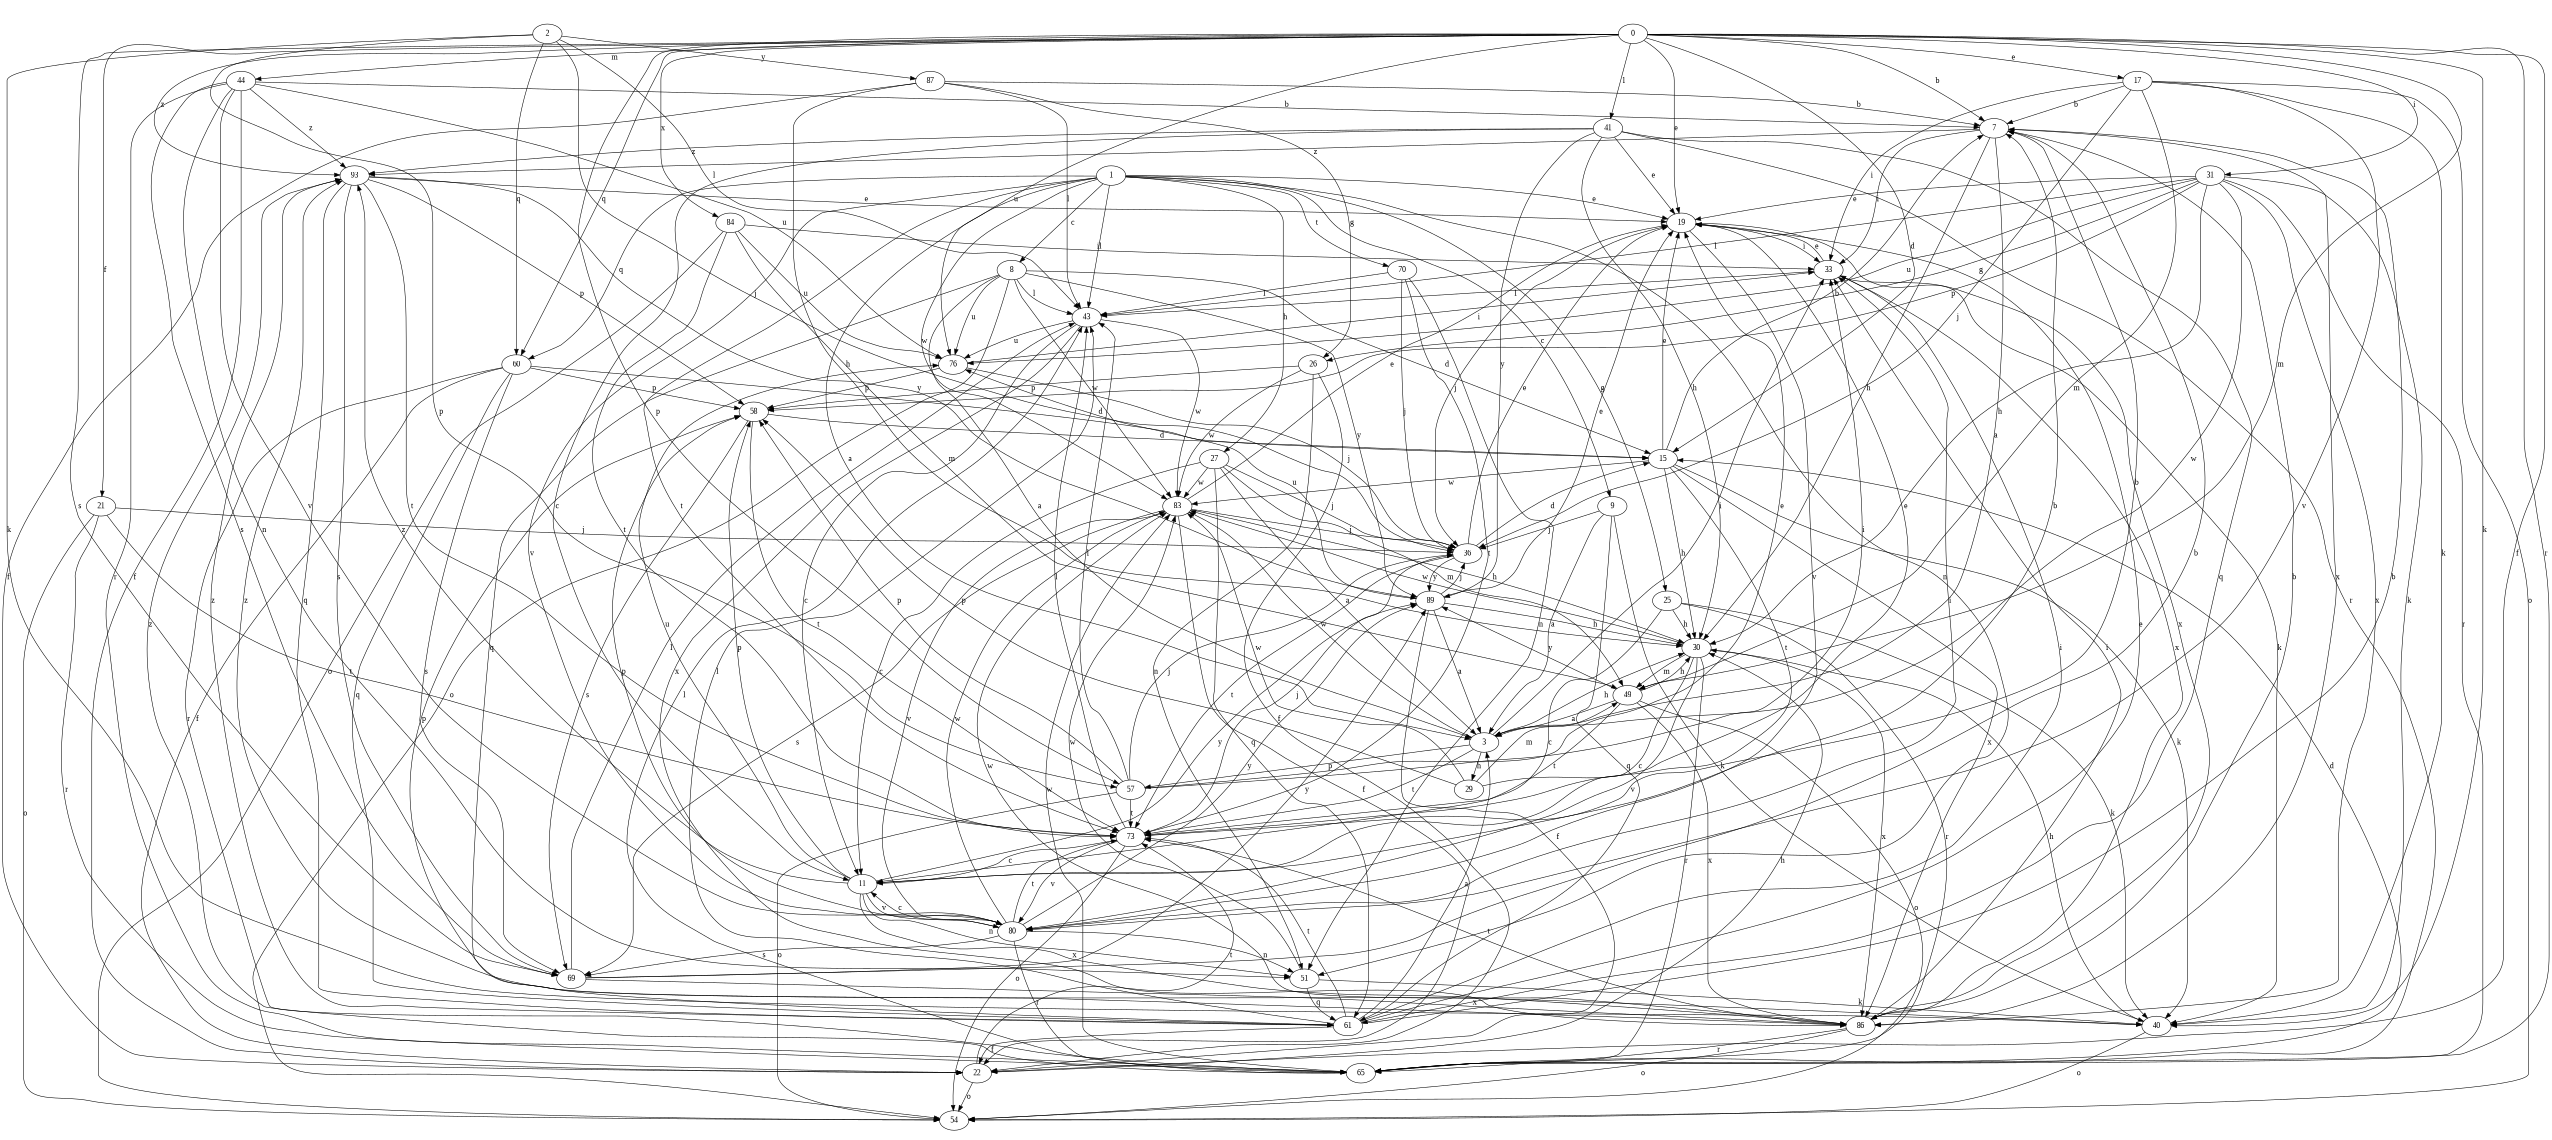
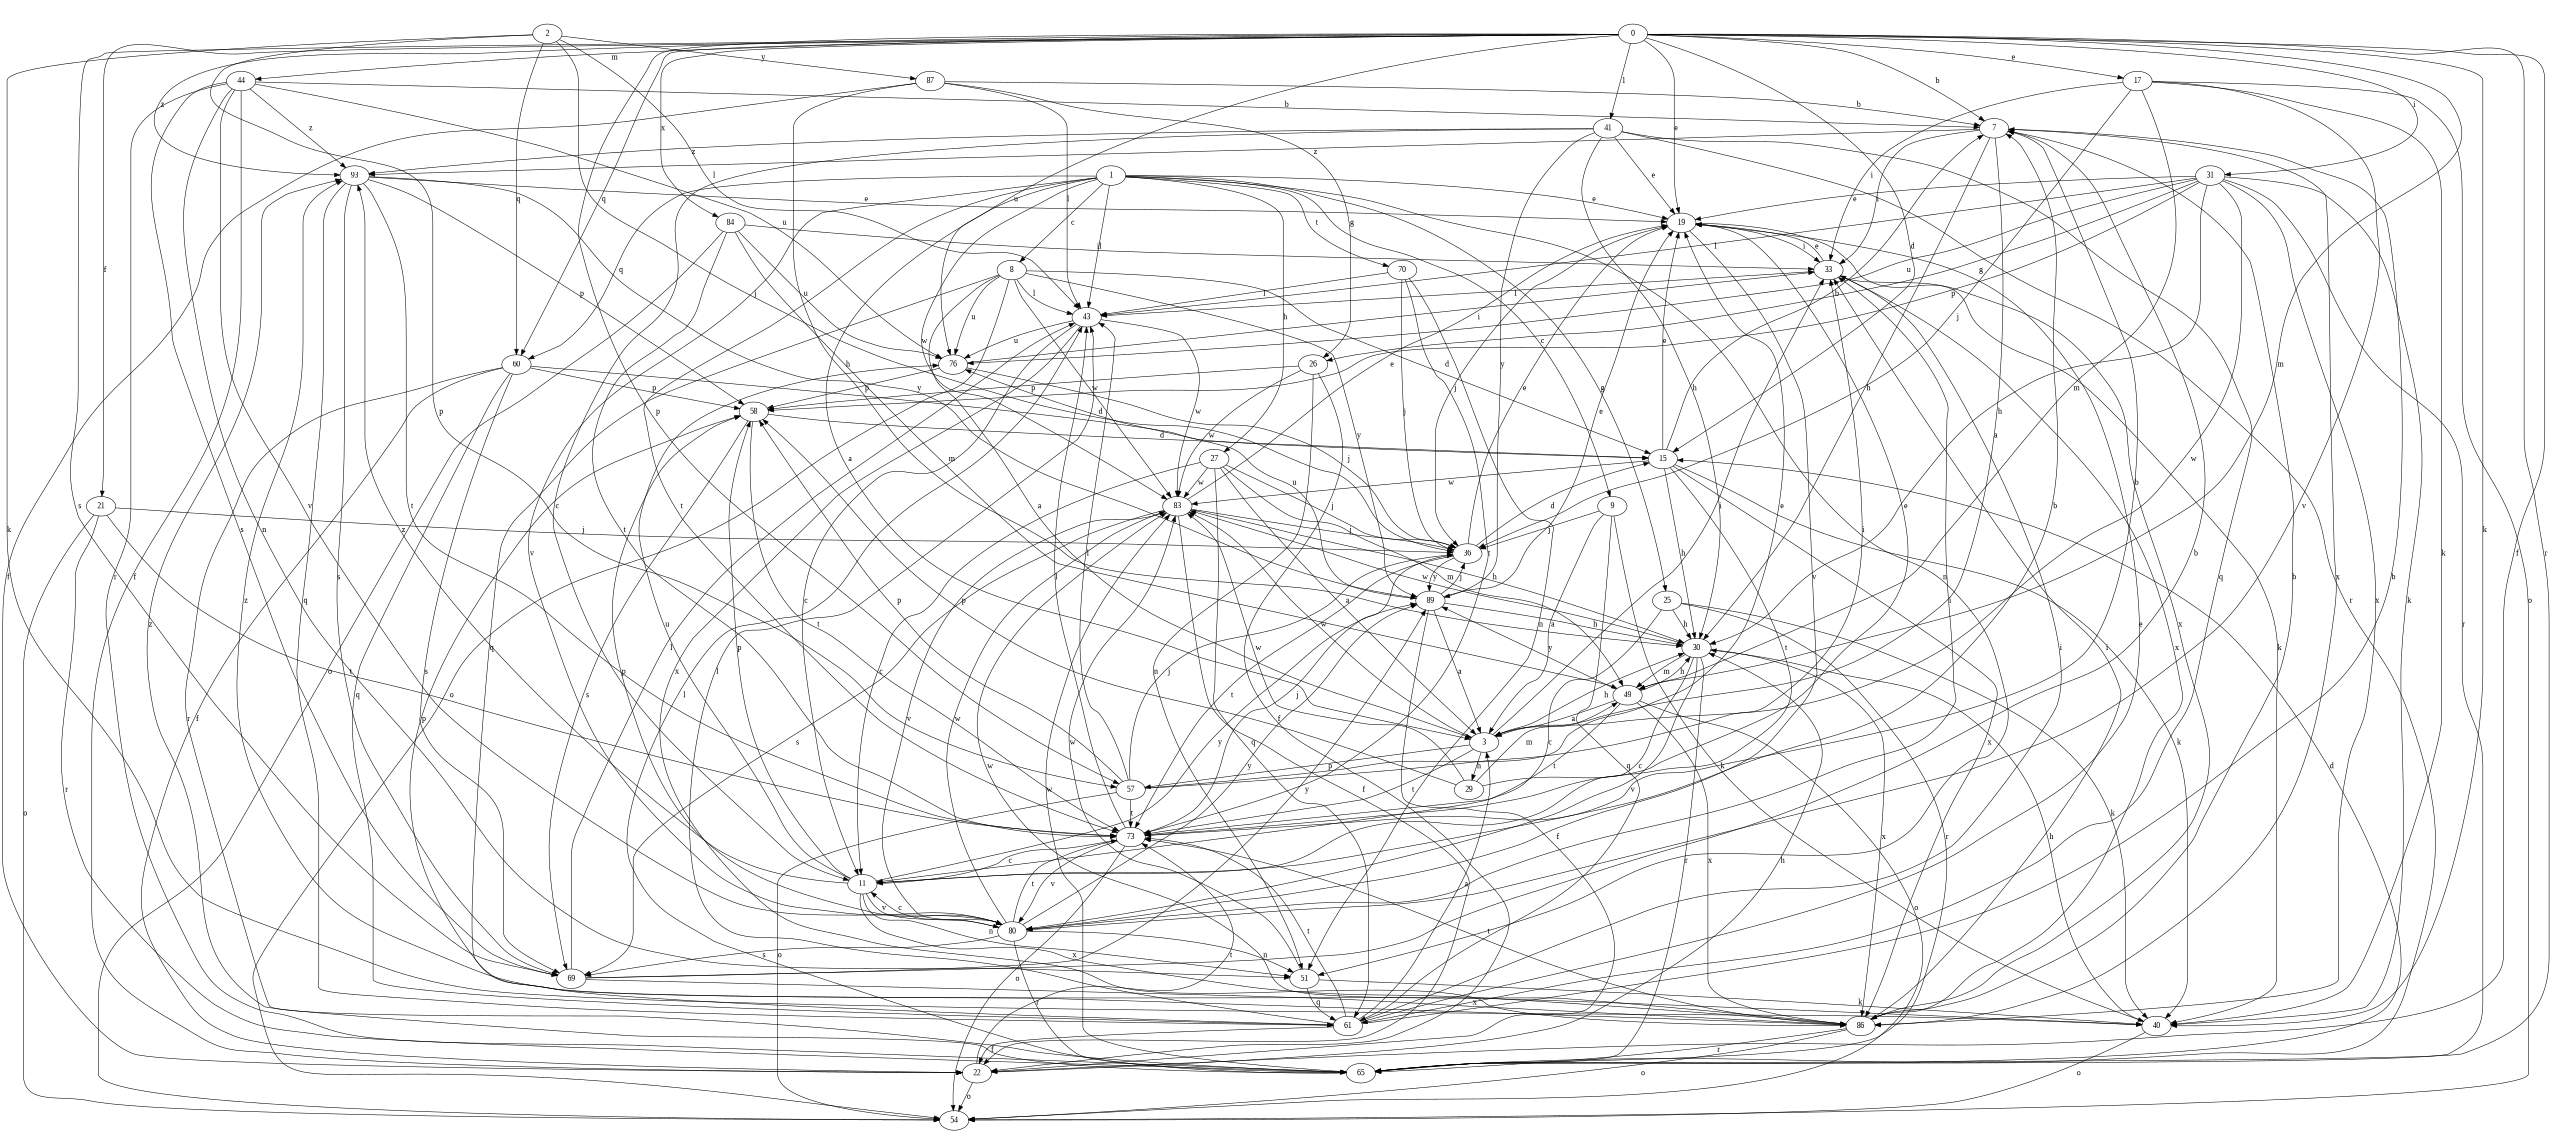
(2068, 104) -> none
(385, 1006) -> none
